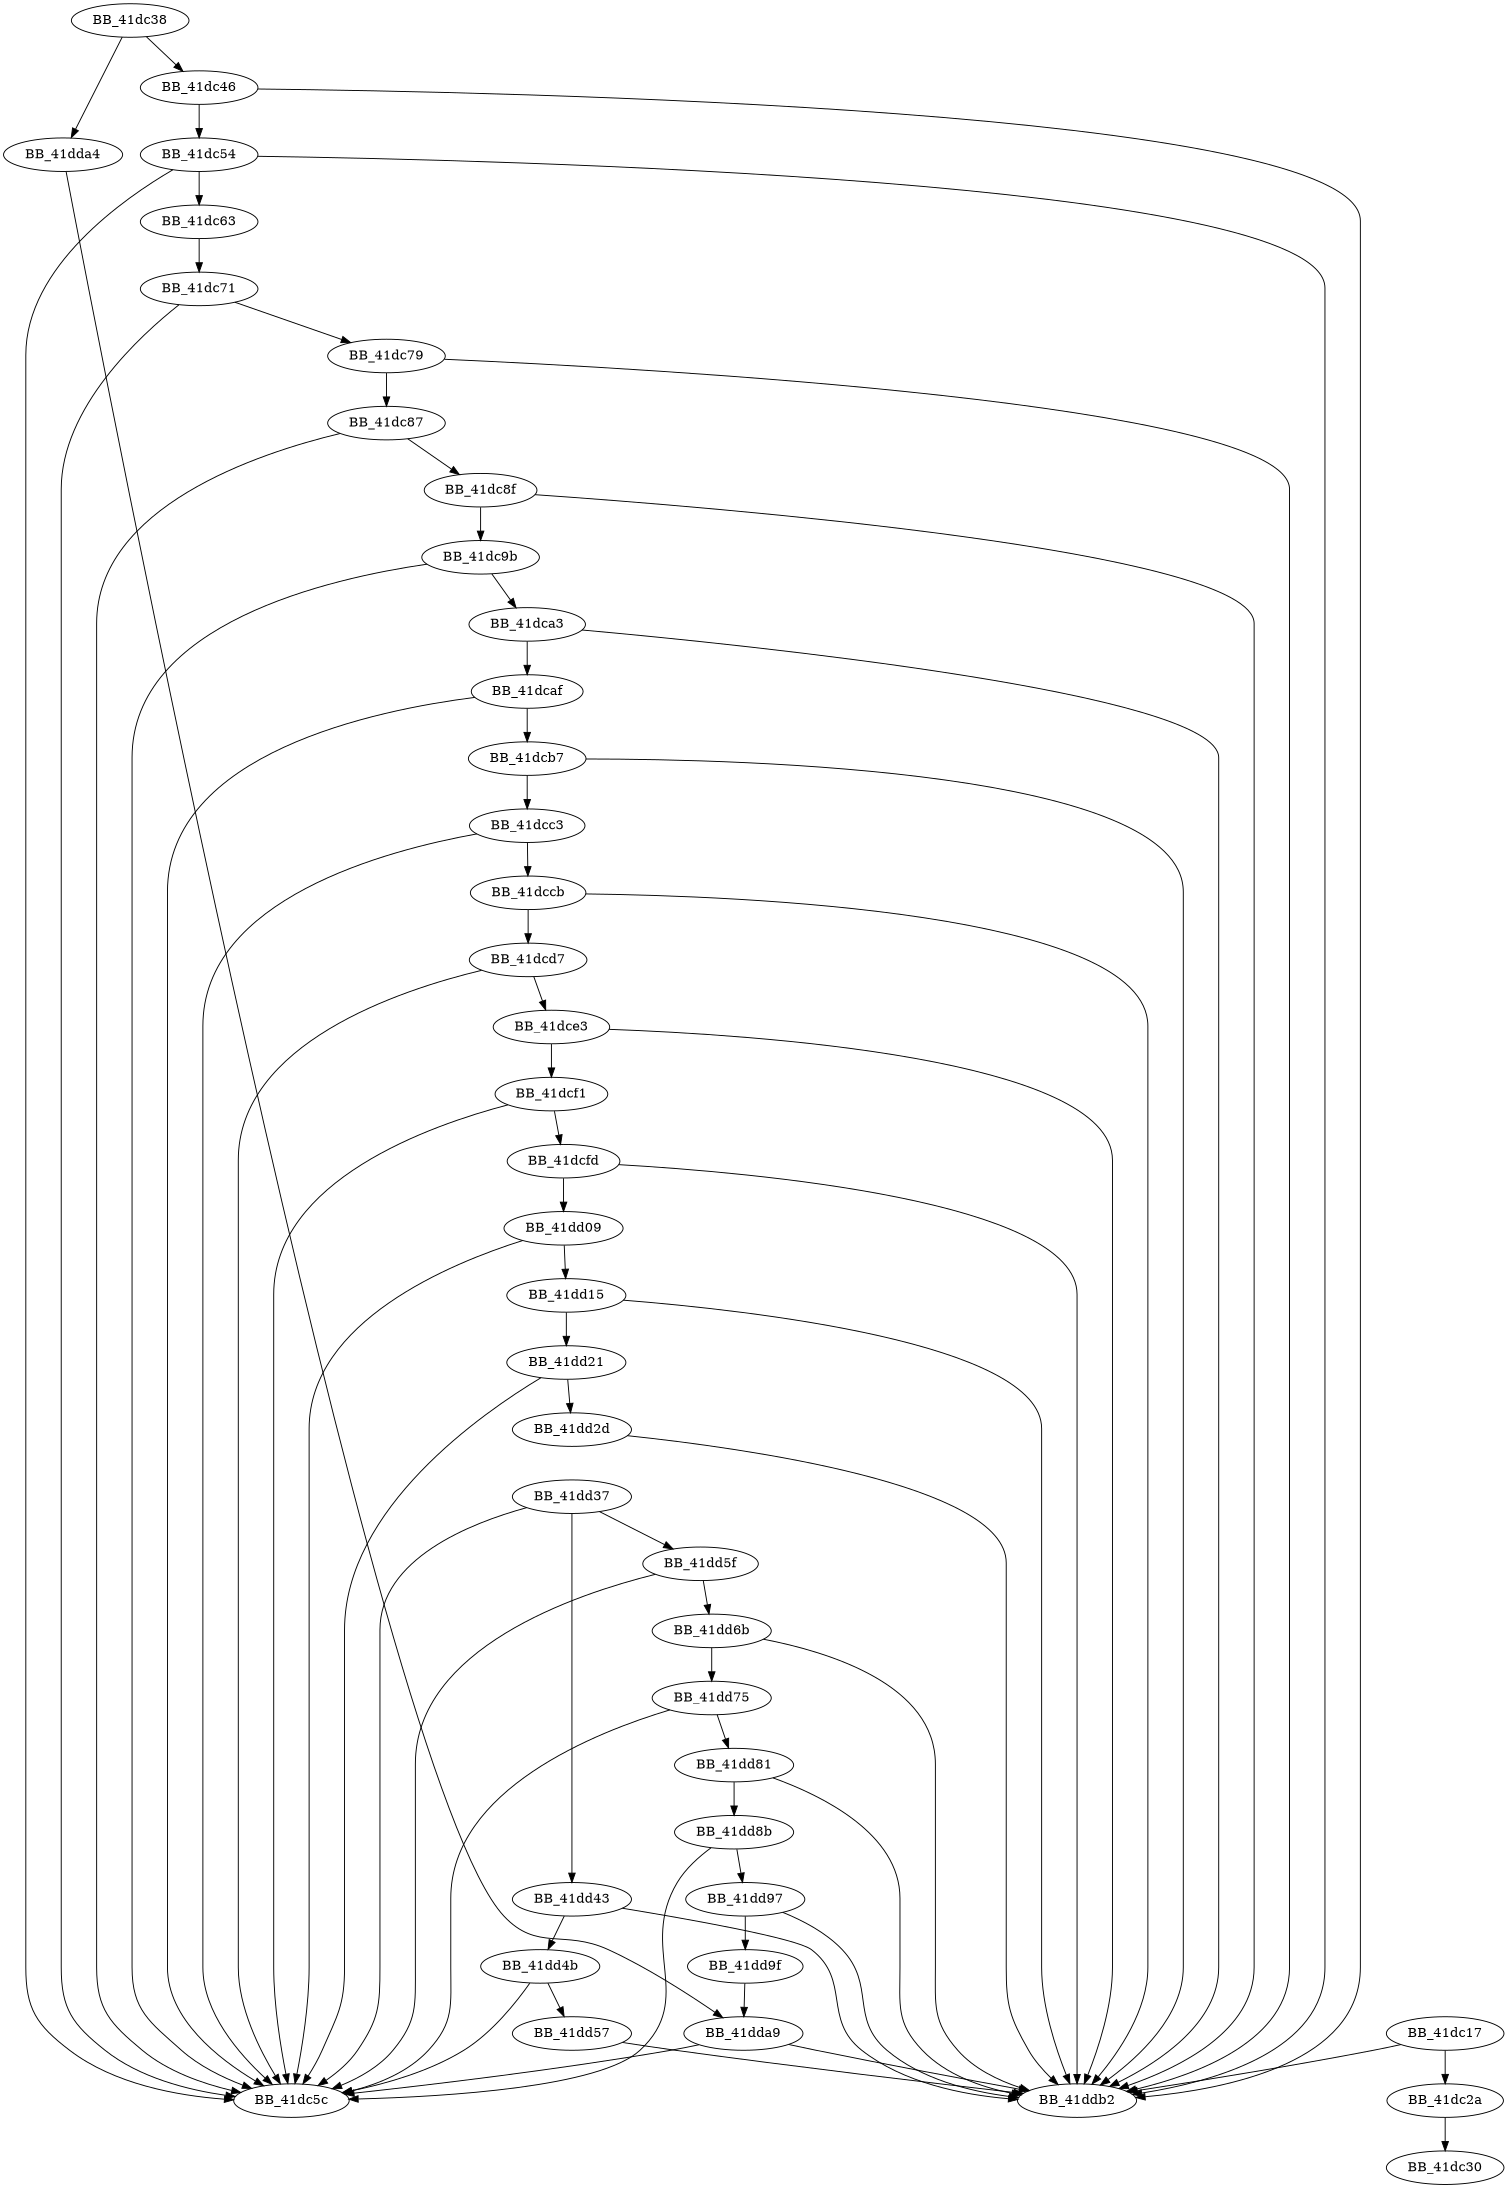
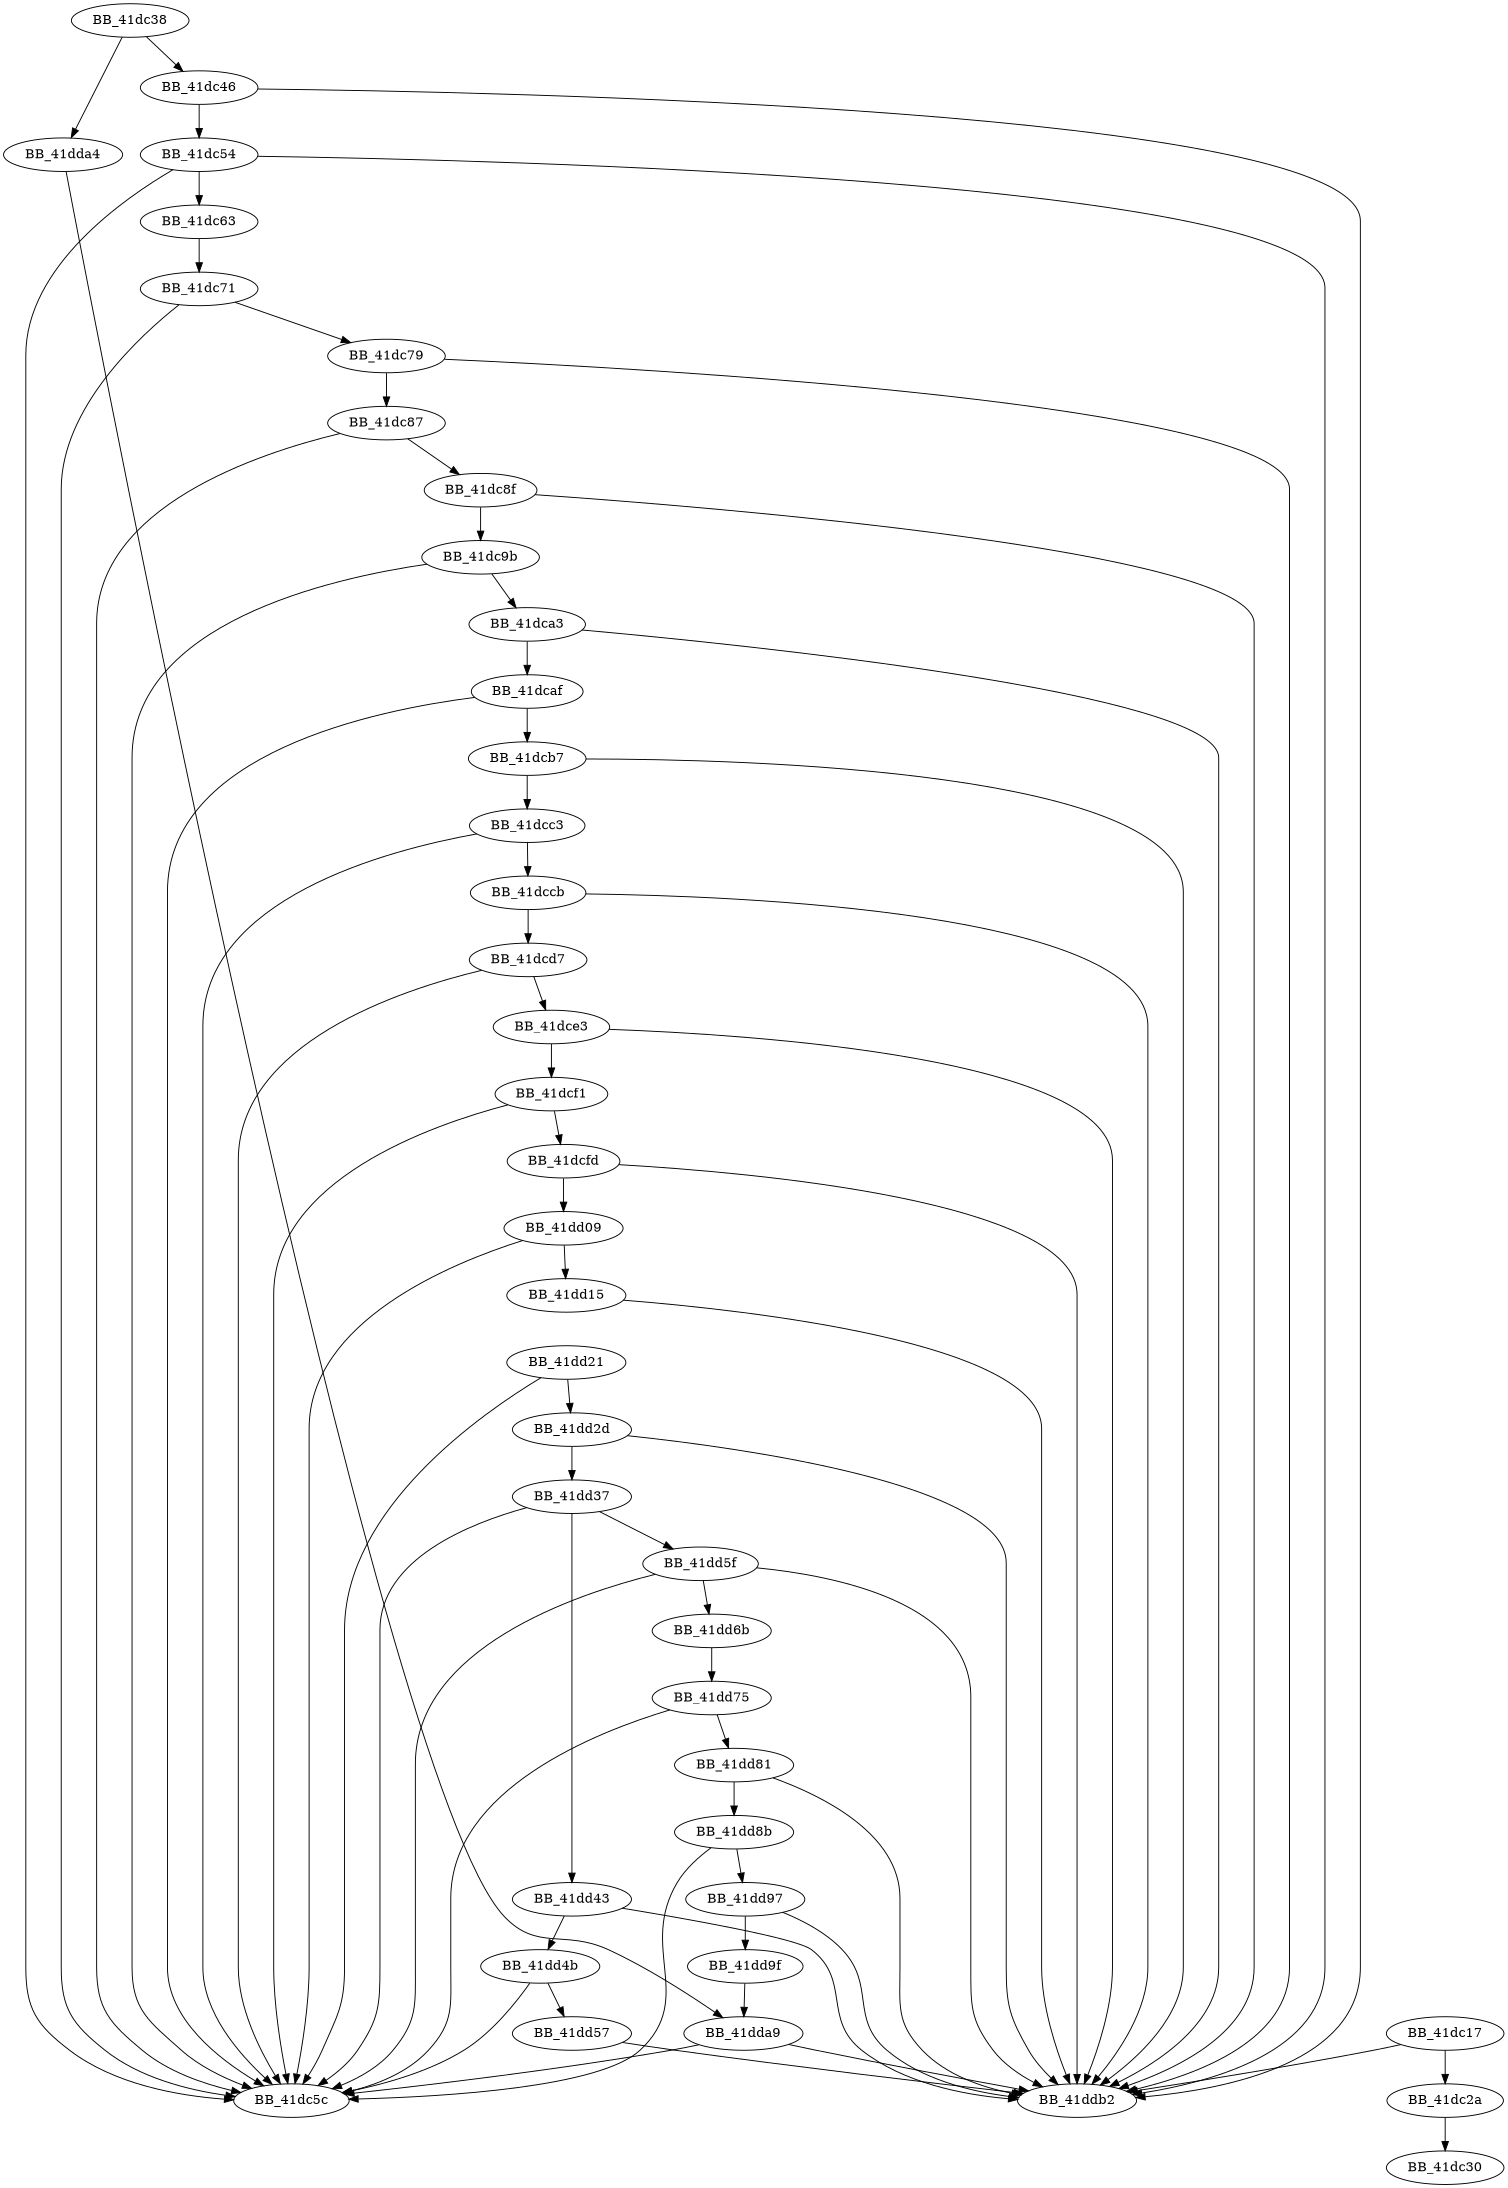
(566, 1324) -> none
none -> (572, 1459)
(935, 1832) -> (971, 1766)
